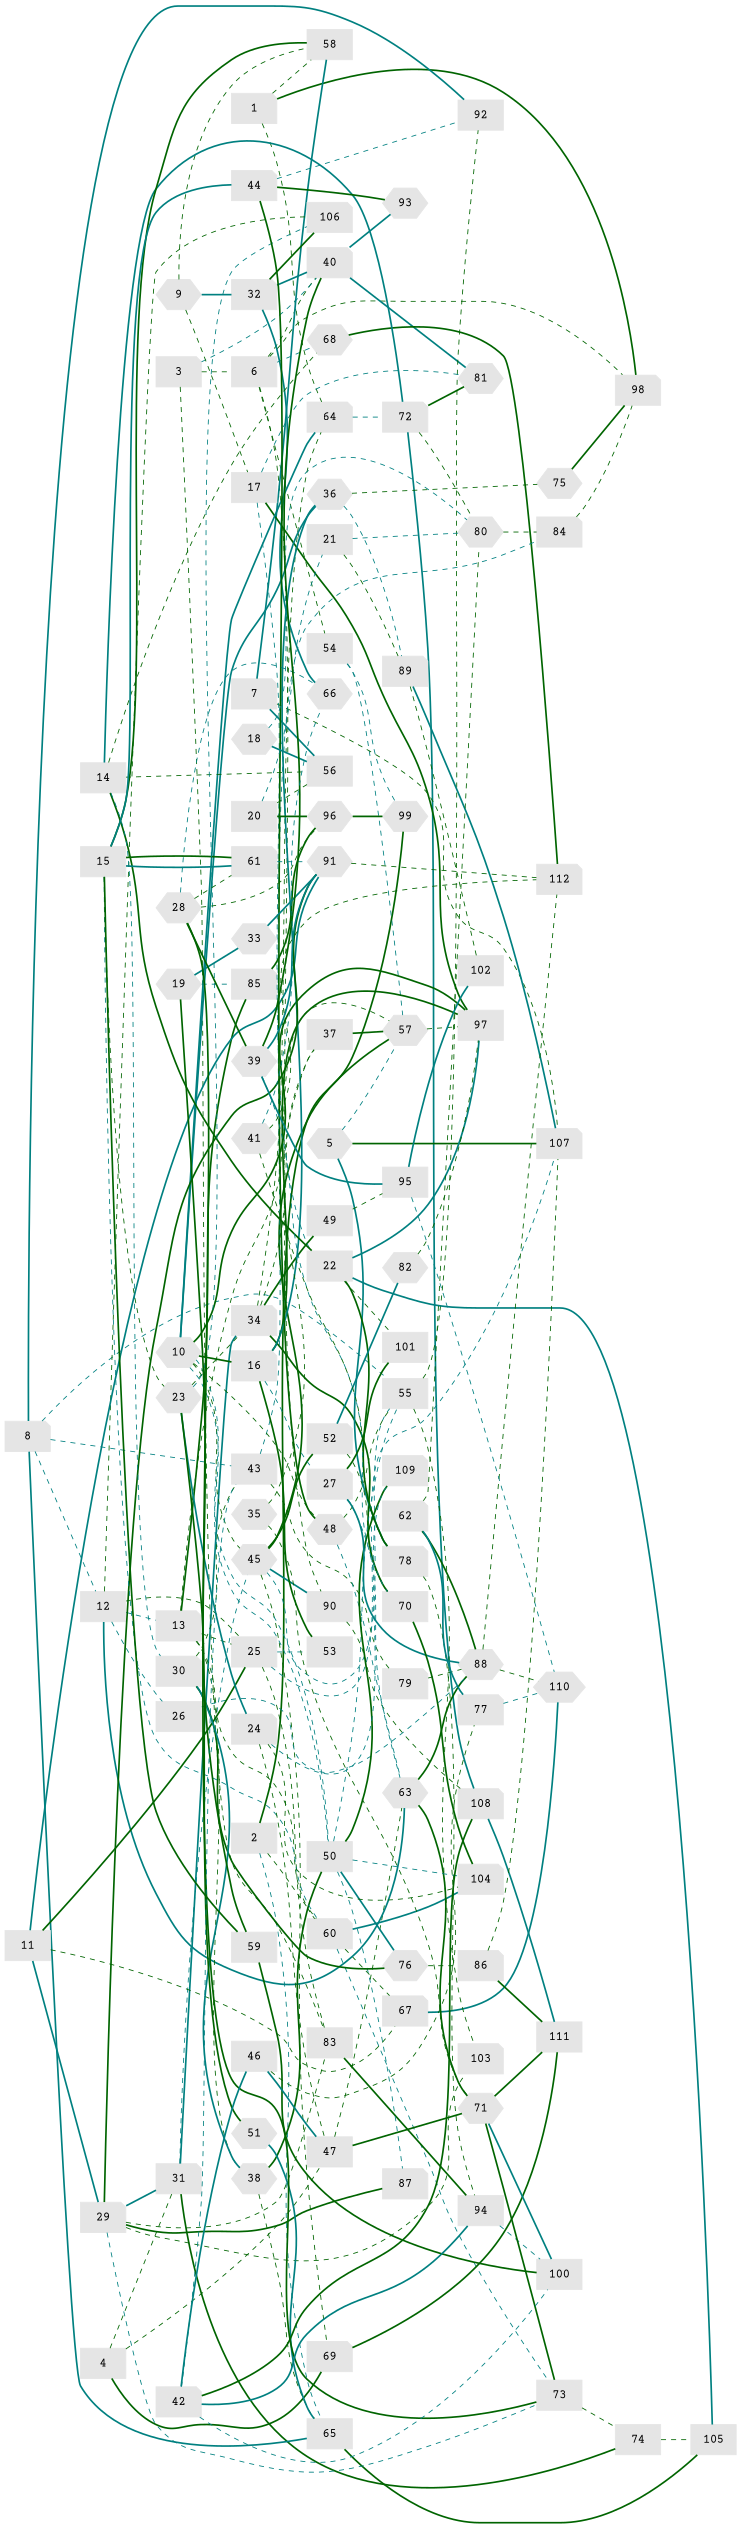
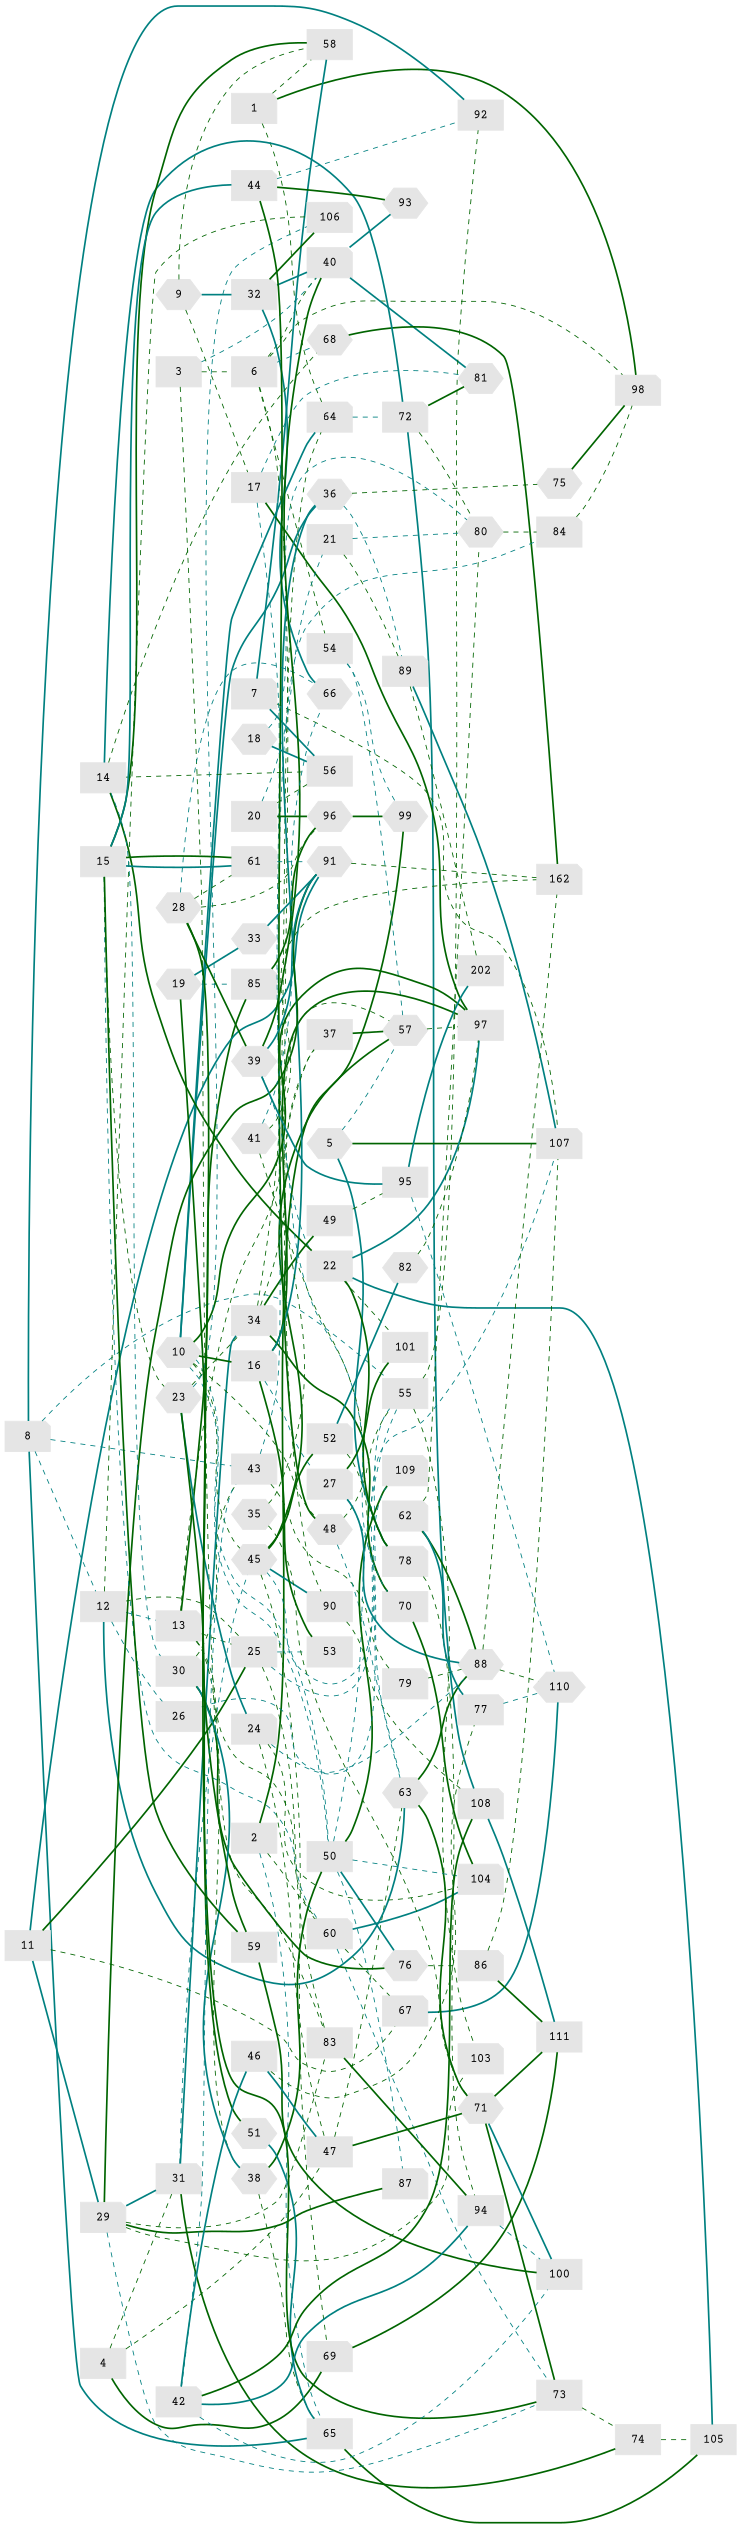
(559, 879) -> (559, 879)
(481, 971) -> (481, 971)
